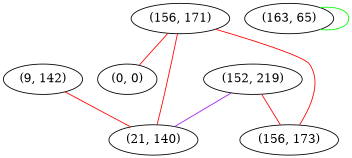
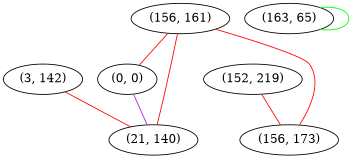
(180, 19) -> (180, 19)
(43, 79) -> (43, 79)
(203, 110) -> (140, 109)
